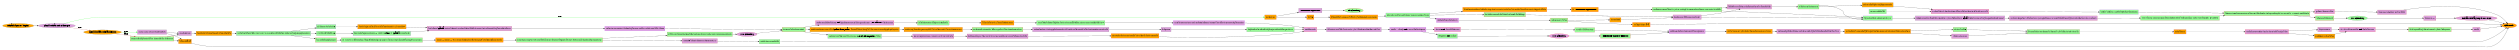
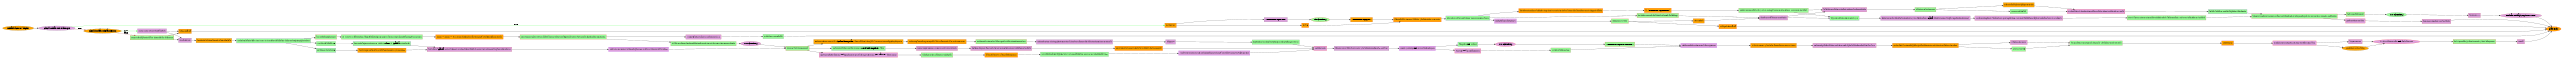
(1842, 10) -> (1972, 11)
none -> (1362, 20)
(2357, 30) -> (2396, 42)
(2325, 36) -> (2355, 48)
